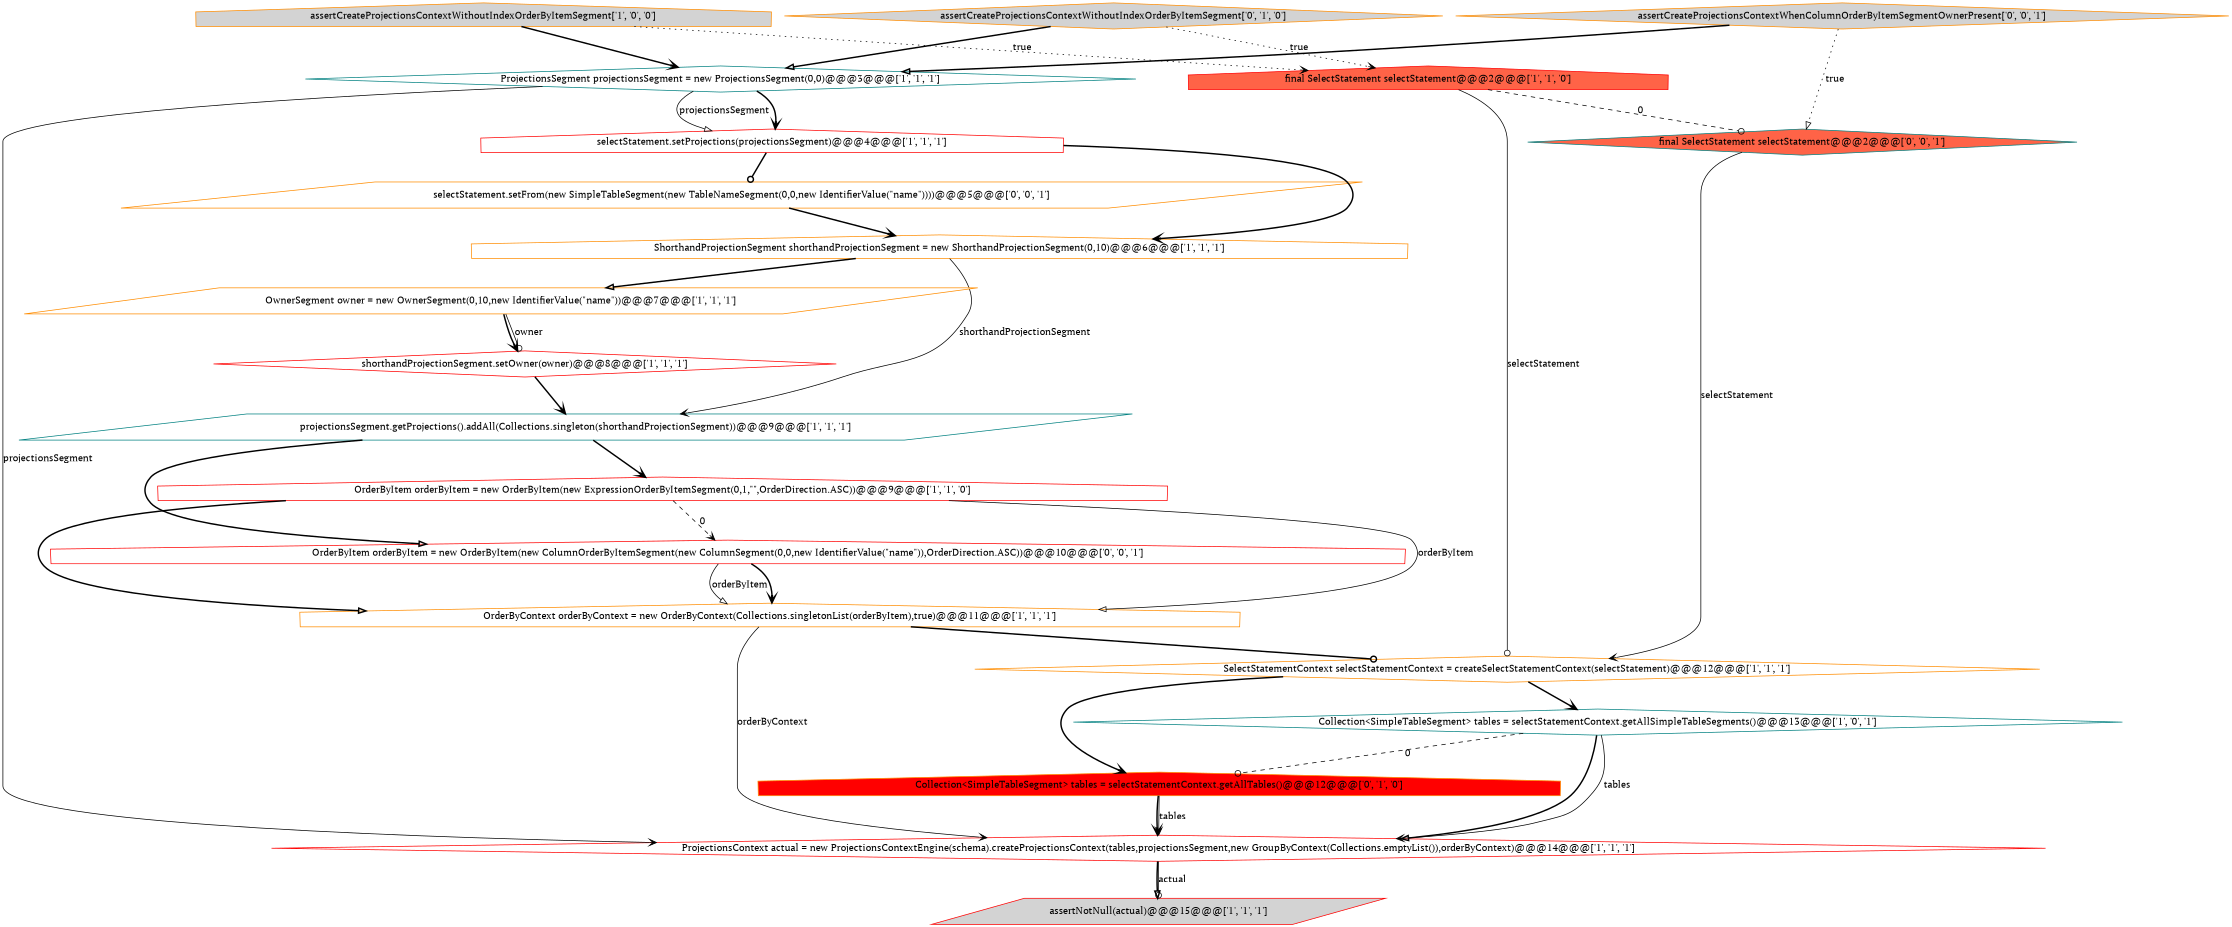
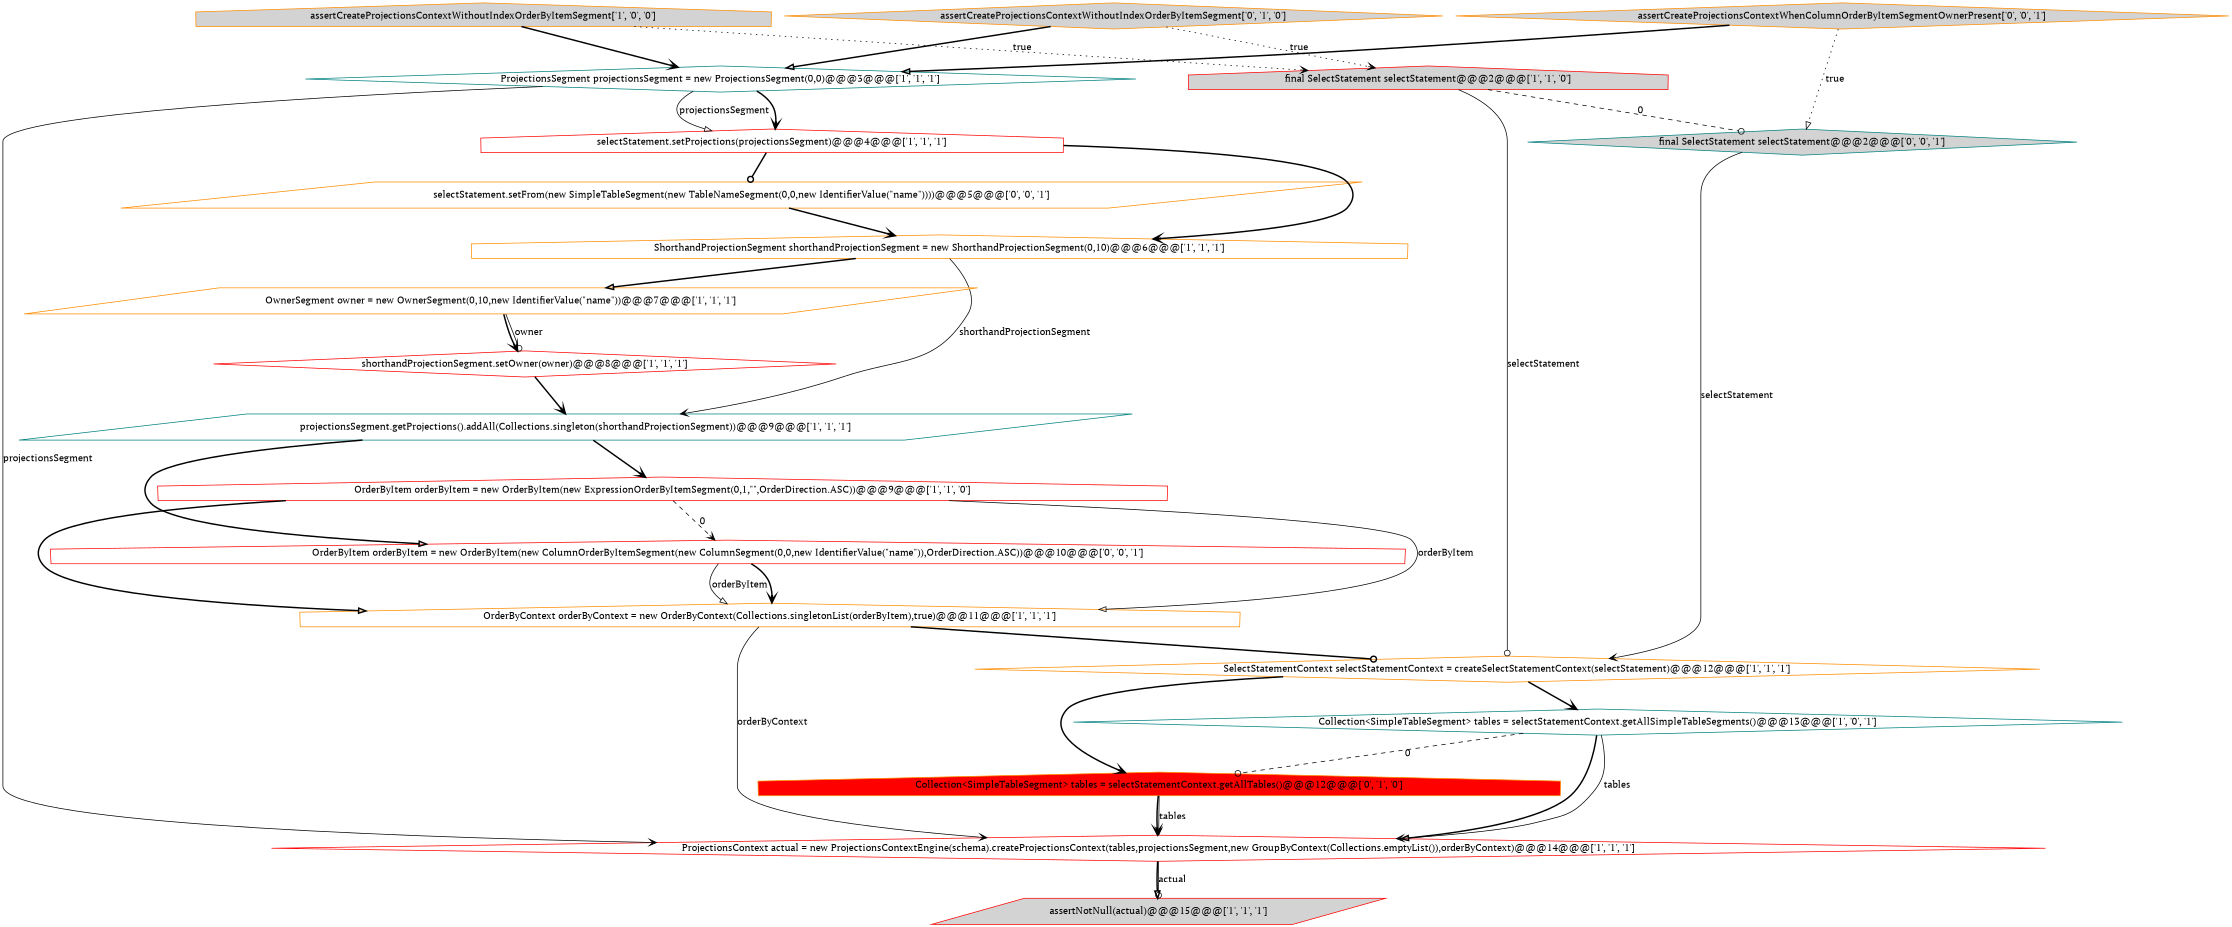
(1428, 79) -> (1428, 79)
(1802, 142) -> (1802, 142)
